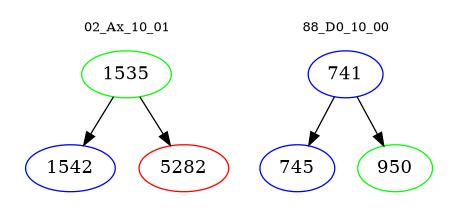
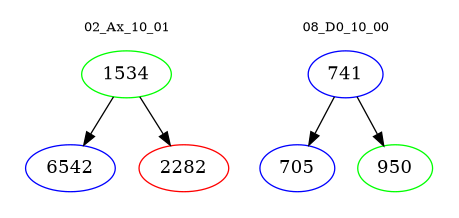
(346, 28) -> (346, 28)
(127, 74) -> (127, 74)
(70, 168) -> (70, 168)
(184, 168) -> (184, 168)
(297, 168) -> (297, 168)
